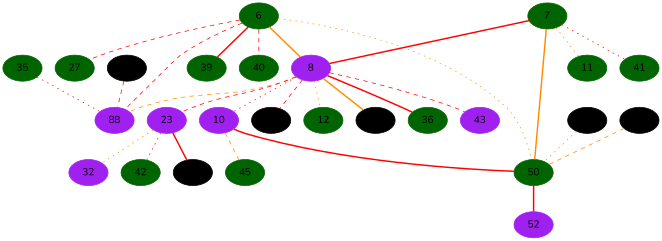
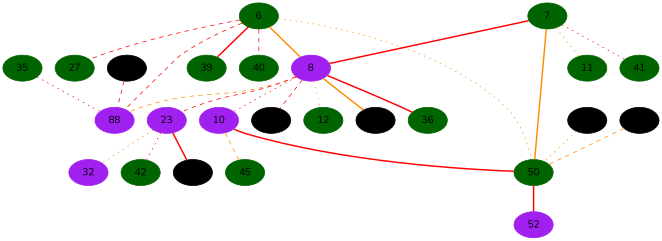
(480, 120) -> none
